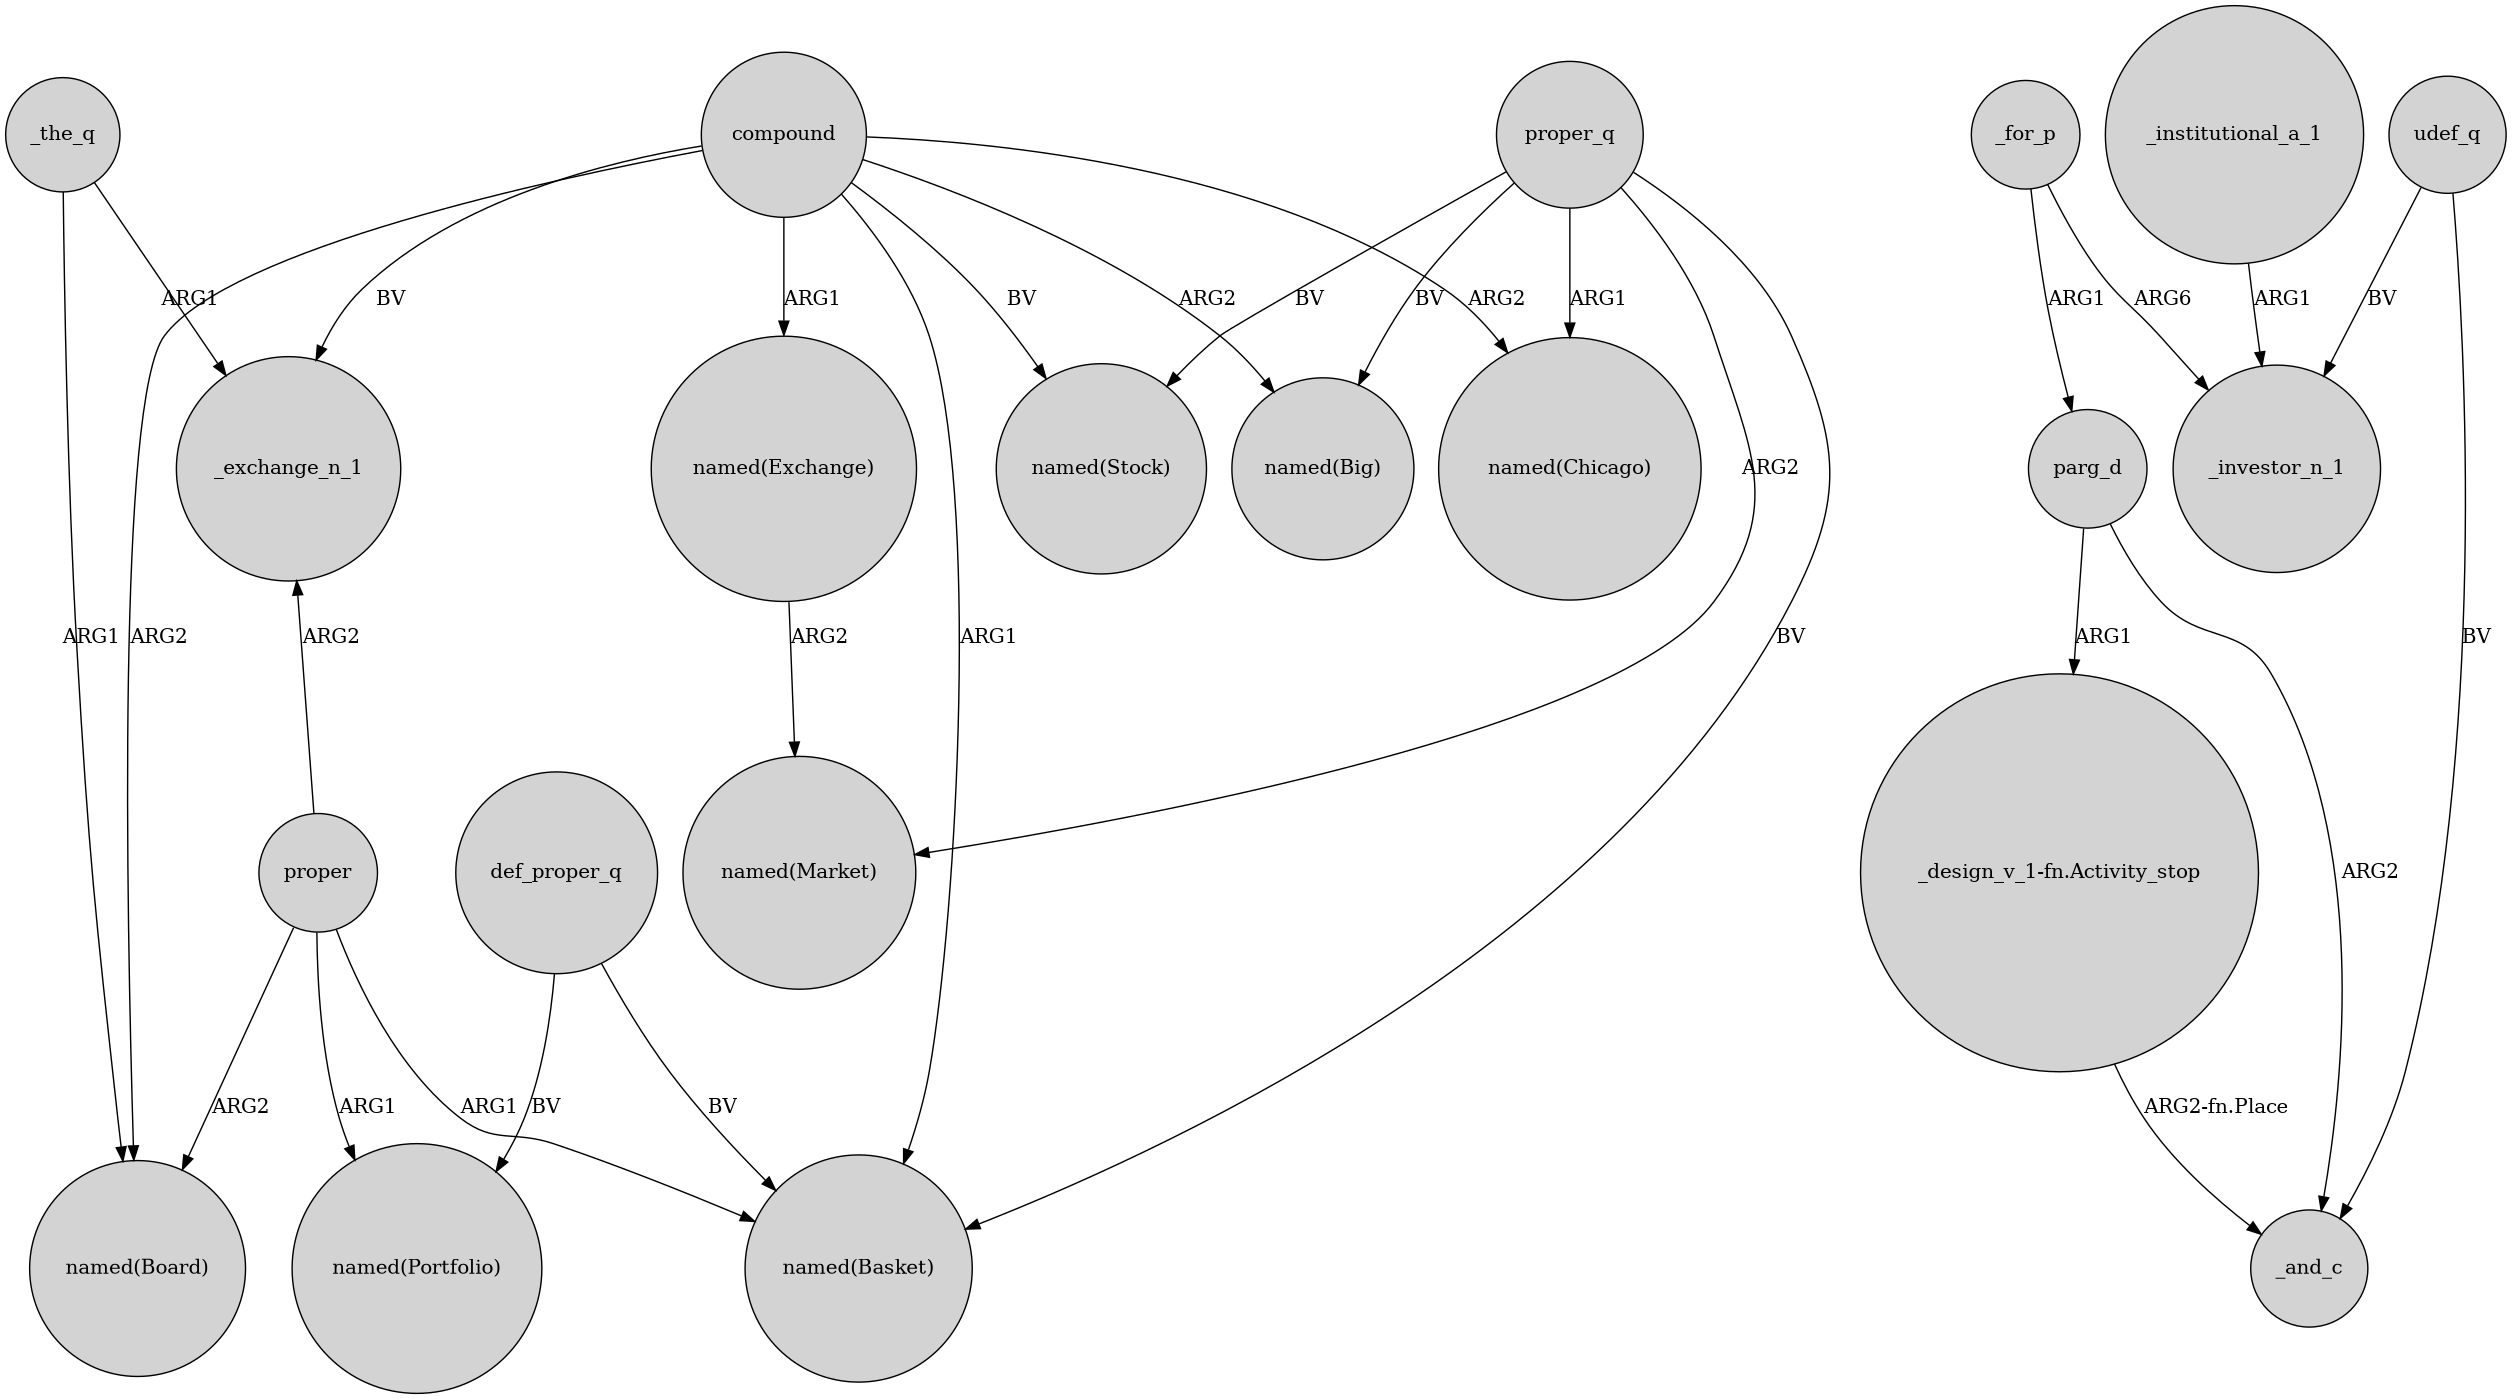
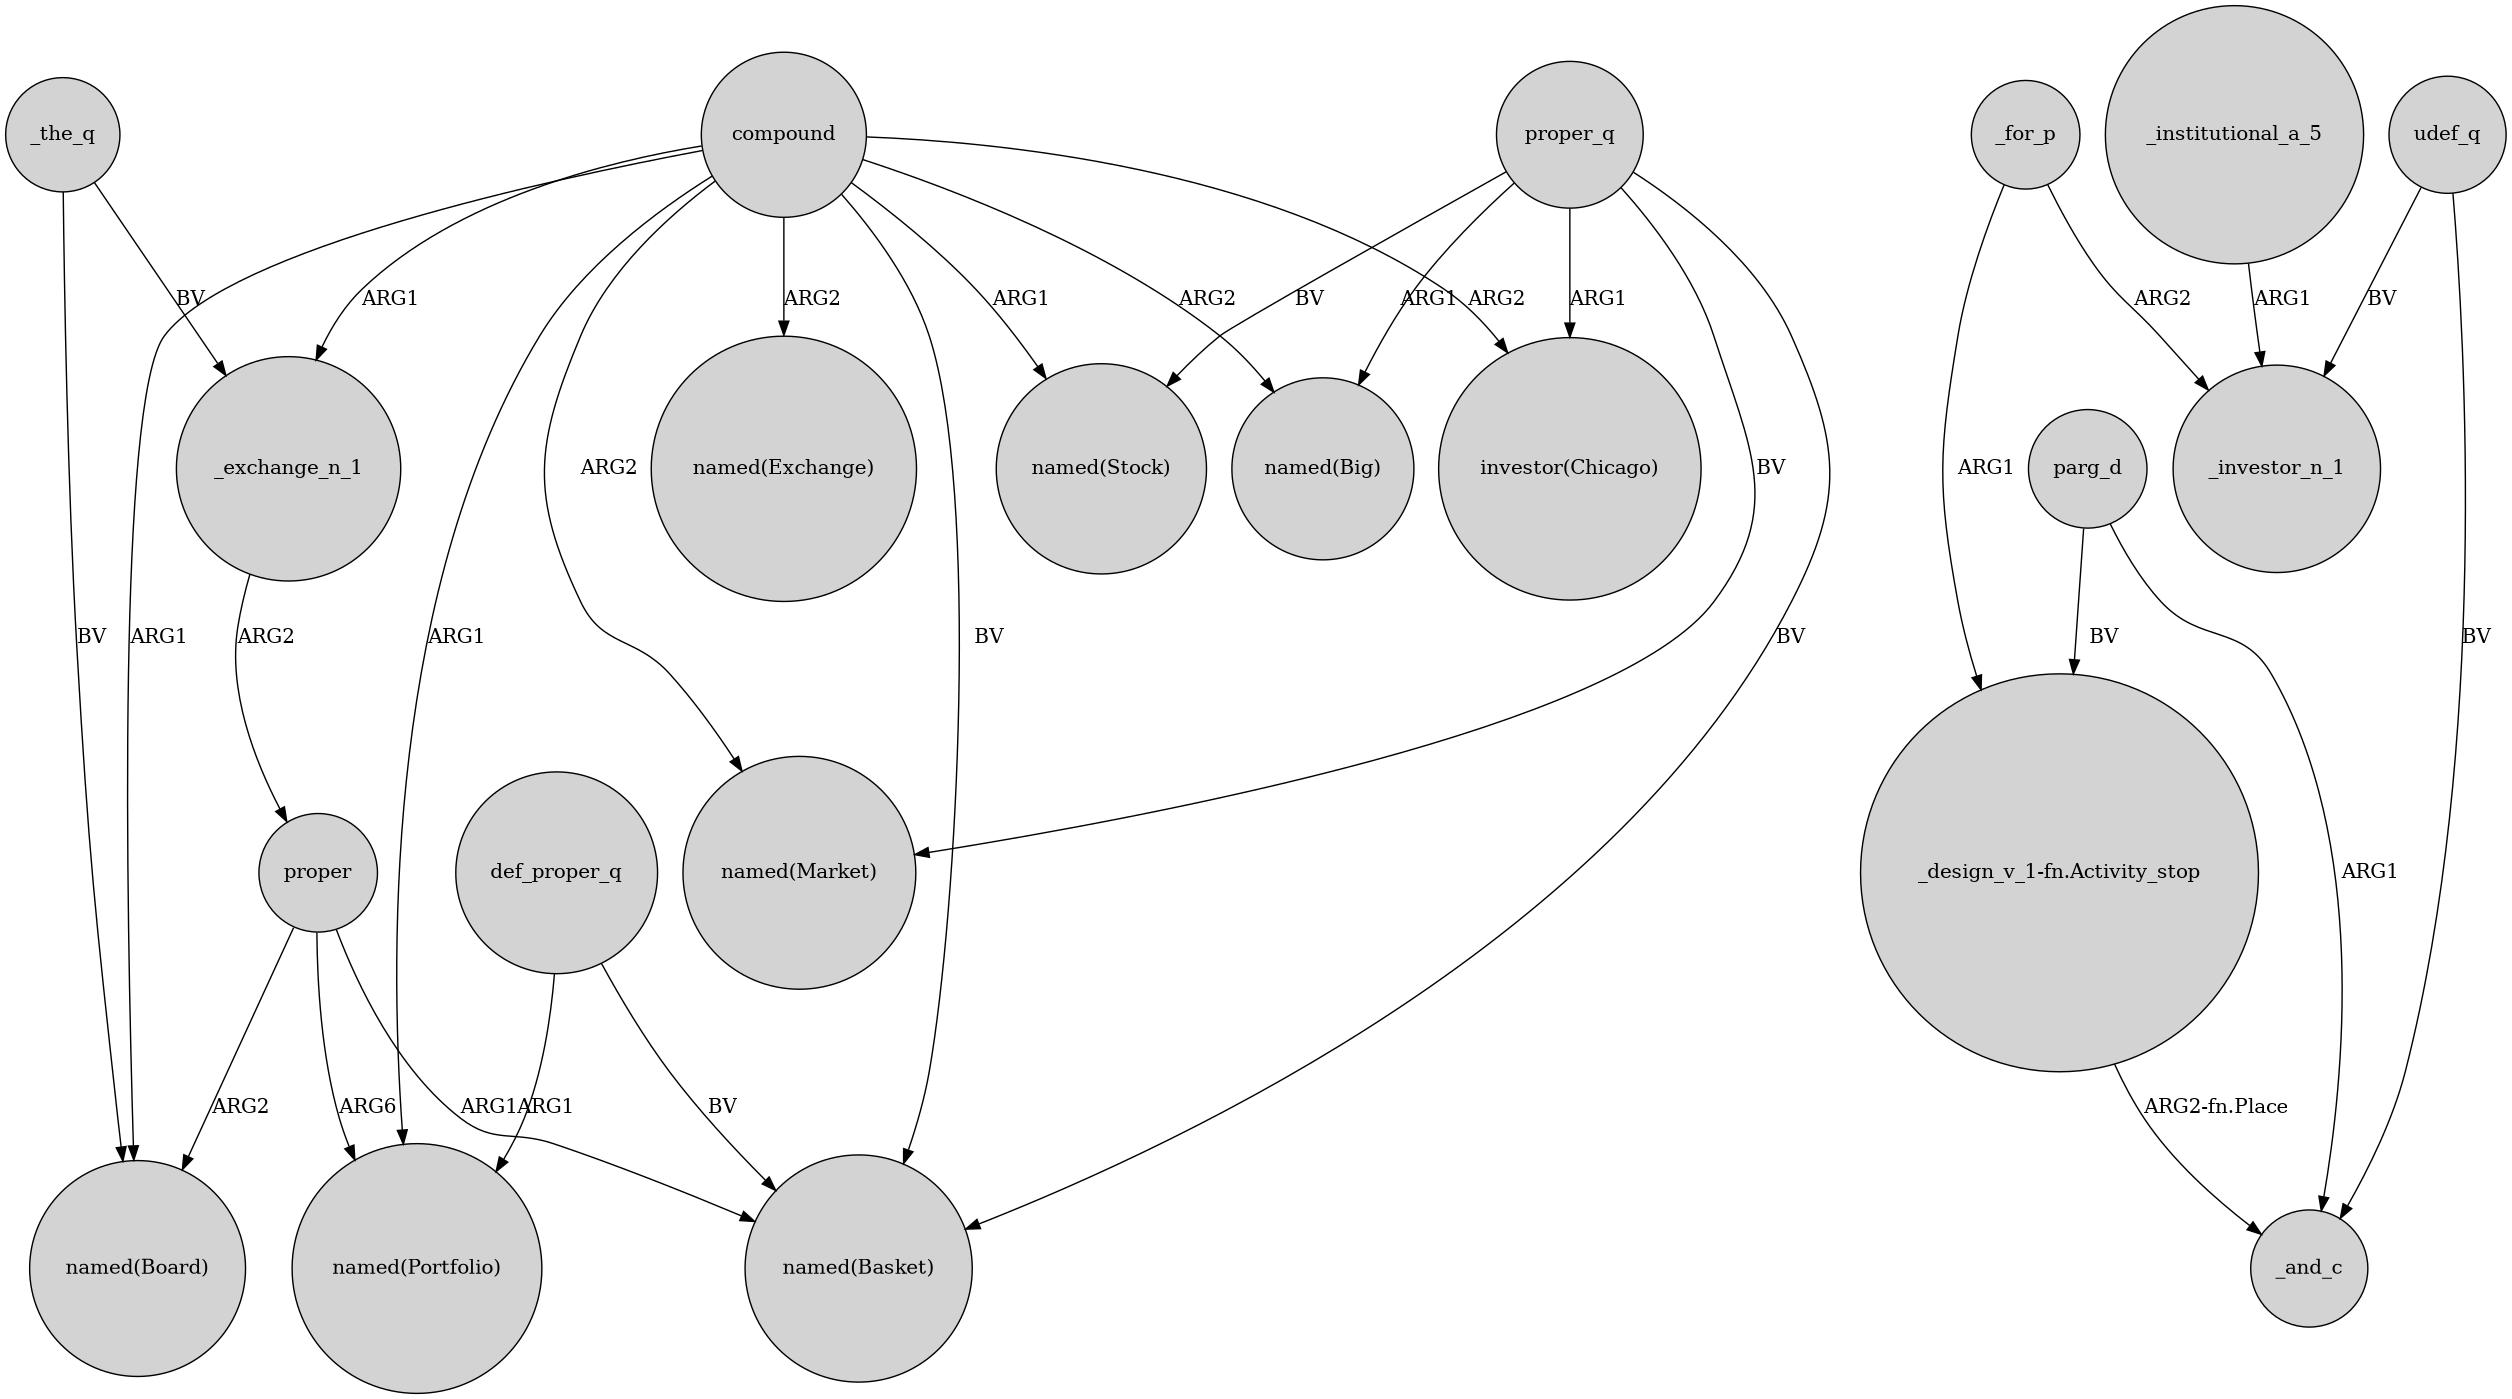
(2234, 135) -> (2234, 135)
(2045, 294) -> (1945, 428)
(190, 300) -> (190, 300)
(391, 300) -> (391, 300)
(813, 300) -> (813, 300)
(1022, 300) -> (1022, 300)
(1429, 300) -> (1429, 300)
(2163, 300) -> (2163, 300)
(1570, 469) -> (1570, 469)
(1771, 469) -> (1771, 469)
none -> (436, 606)
(92, 638) -> (92, 638)
(159, 638) -> (159, 638)
(989, 638) -> (989, 638)
(2104, 638) -> (2104, 638)
(792, 672) -> (545, 477)
(306, 704) -> (239, 695)
(2371, 873) -> (2371, 873)
(368, 1108) -> (368, 1108)
(546, 1108) -> (546, 1108)
